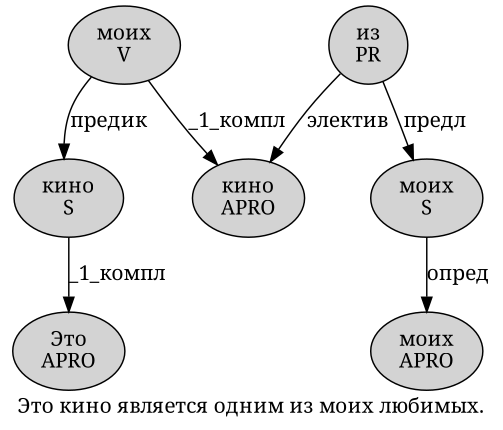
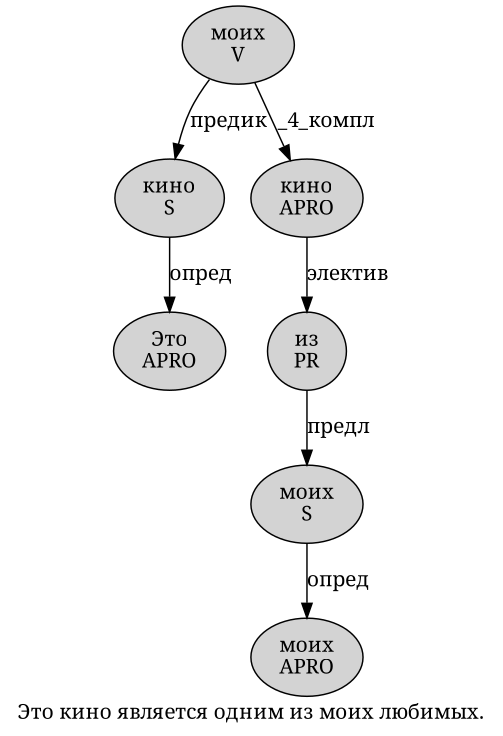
(308, 110) -> (307, 267)
(238, 122) -> (327, 122)
(118, 275) -> (201, 275)
